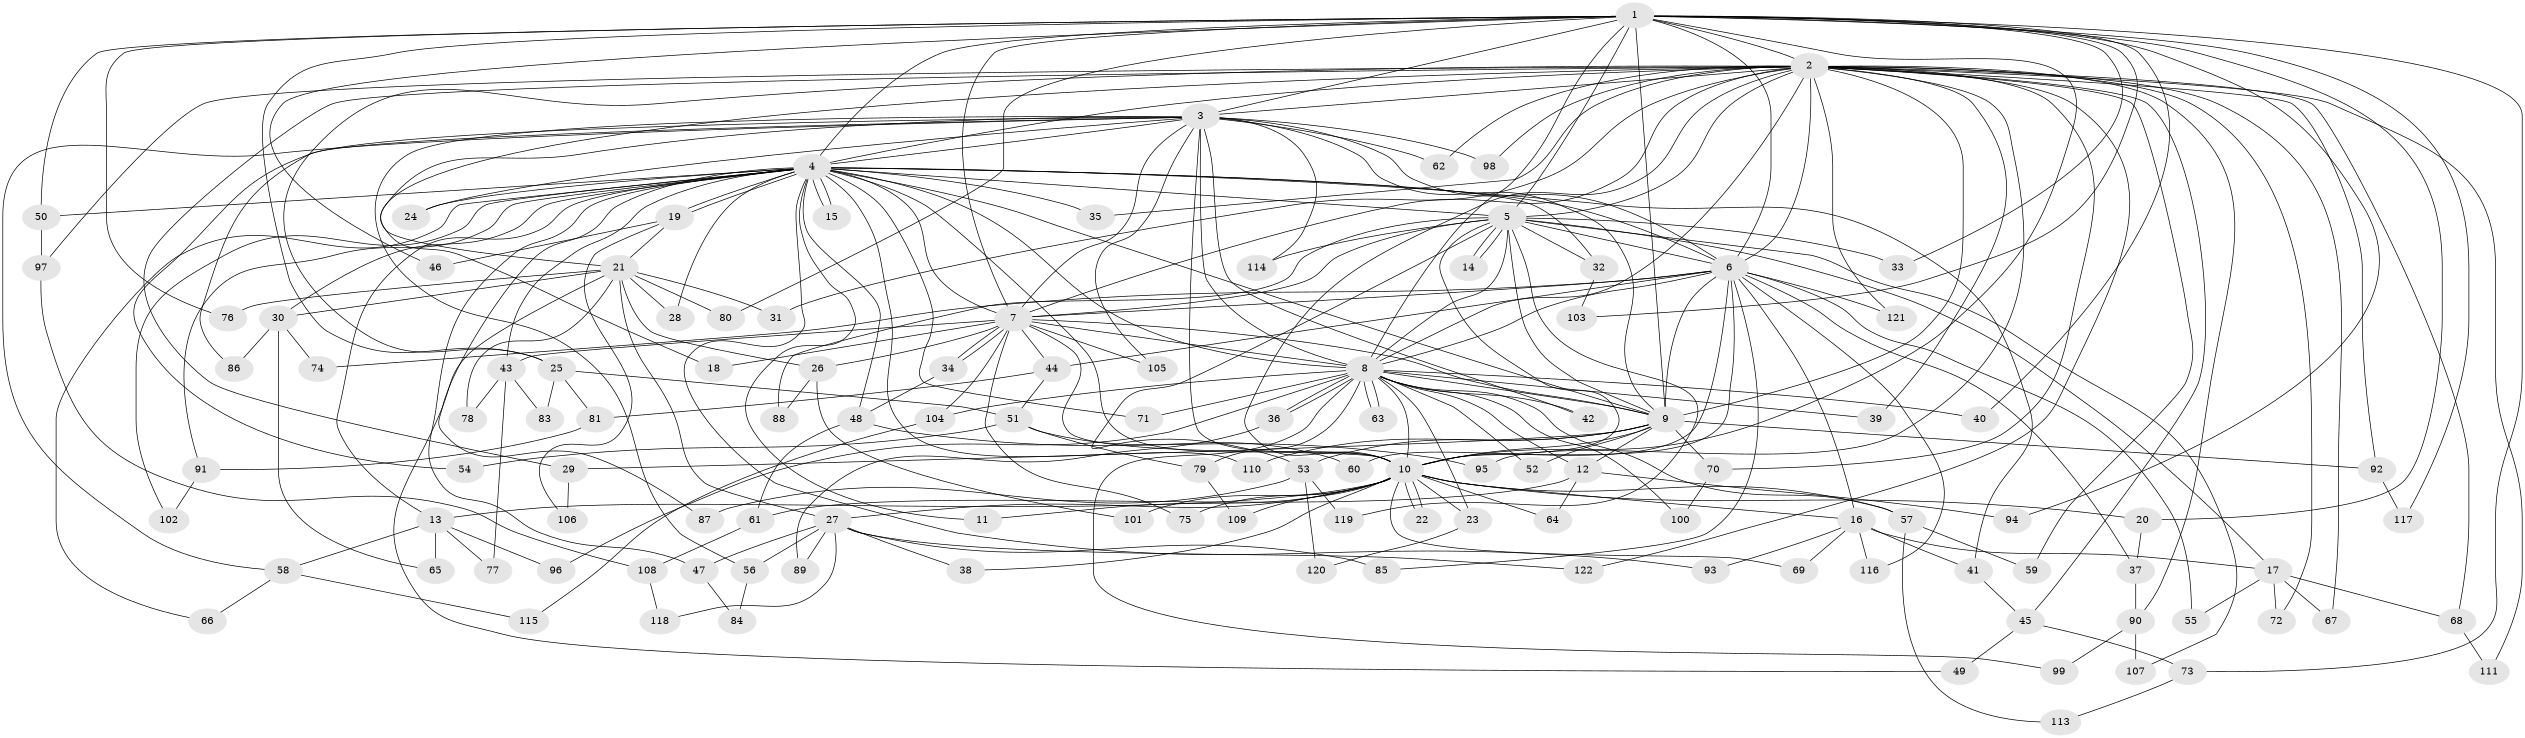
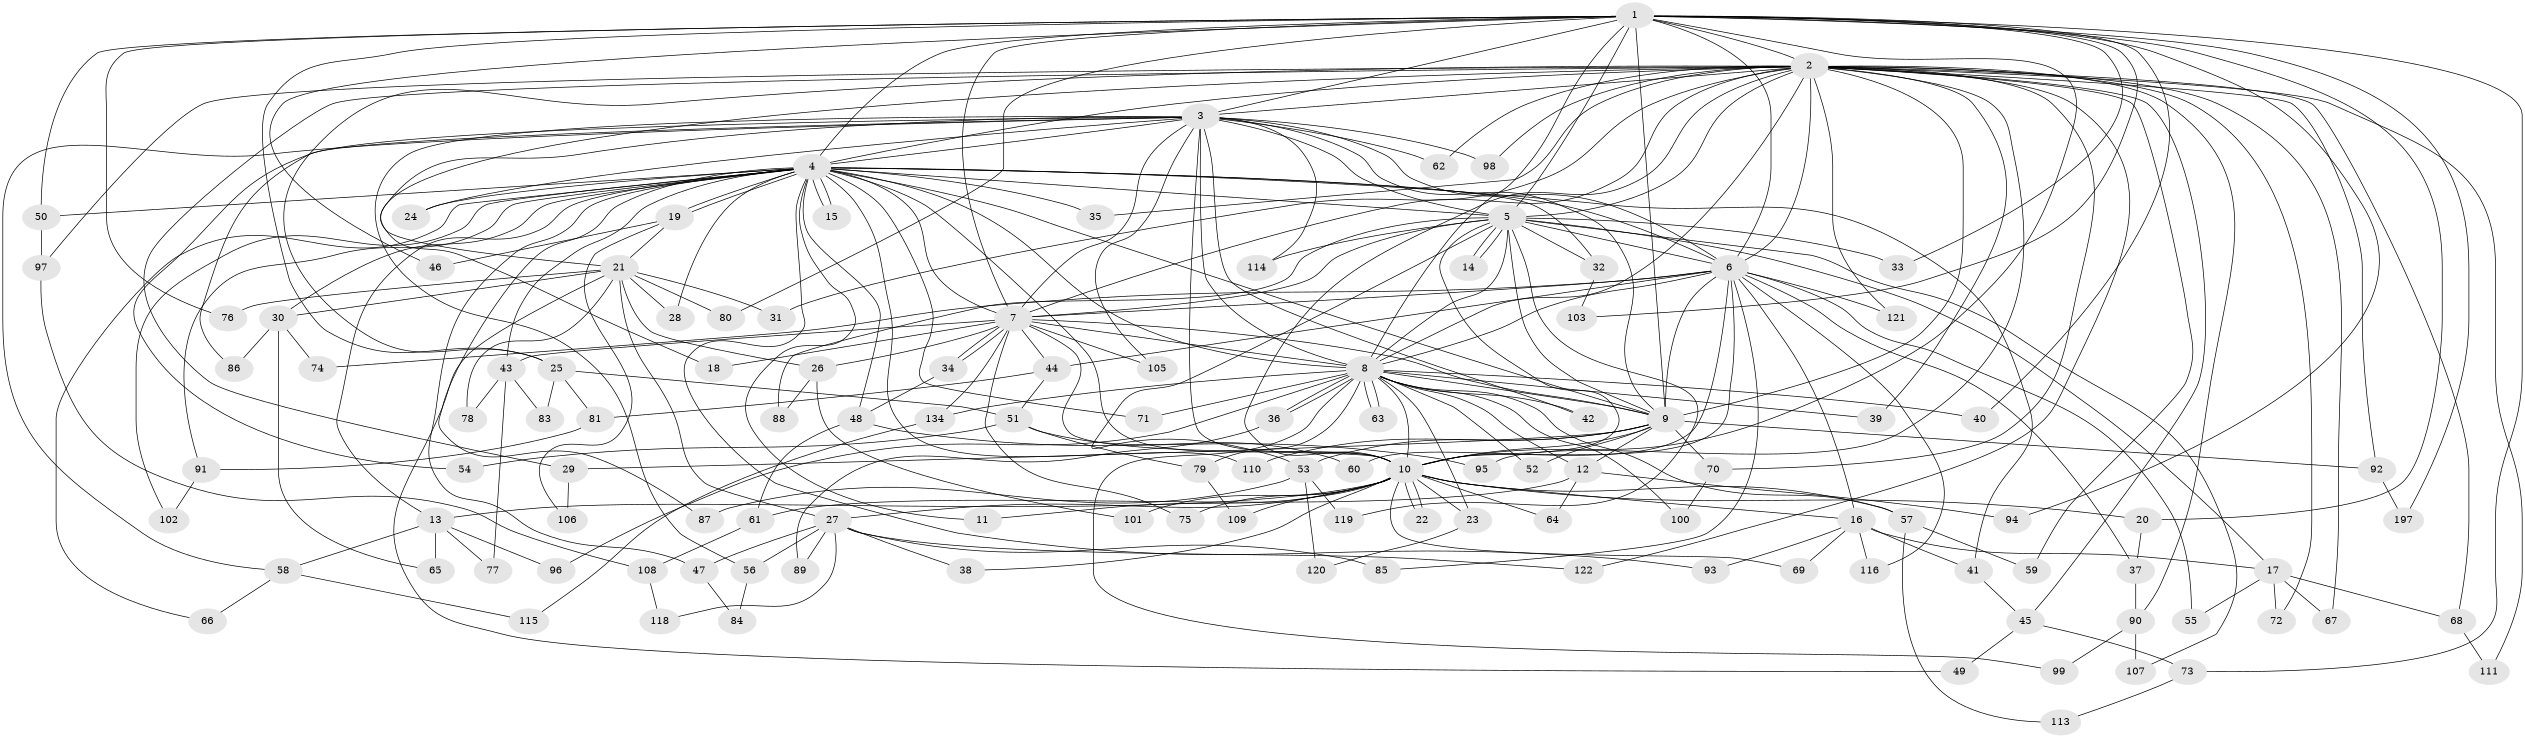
none -> (1352, 171)
(935, 419) -> (935, 419)
(2404, 520) -> (2404, 520)
